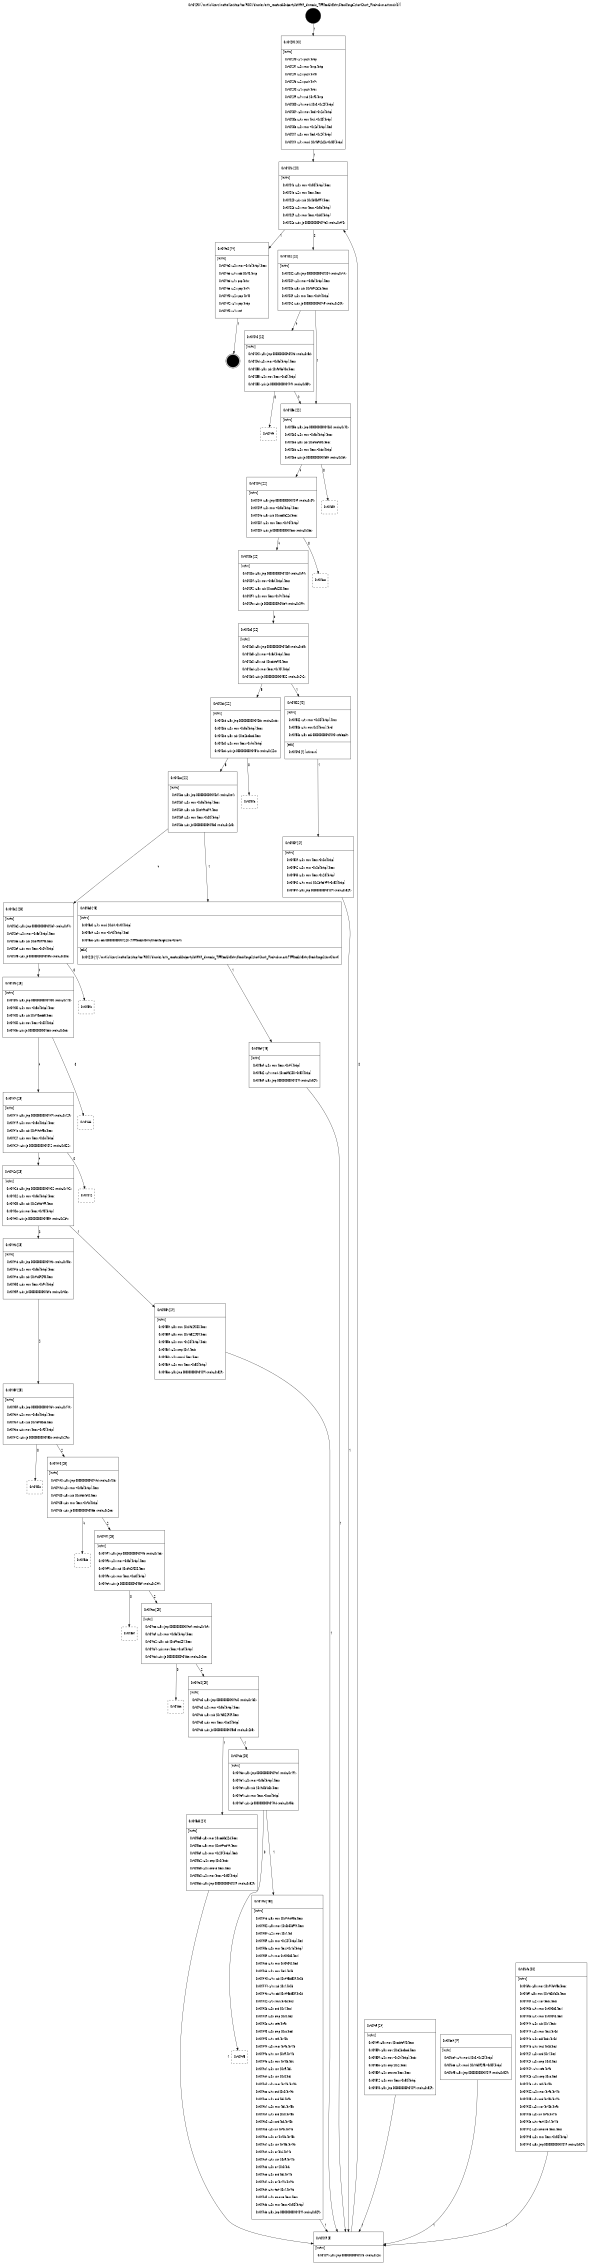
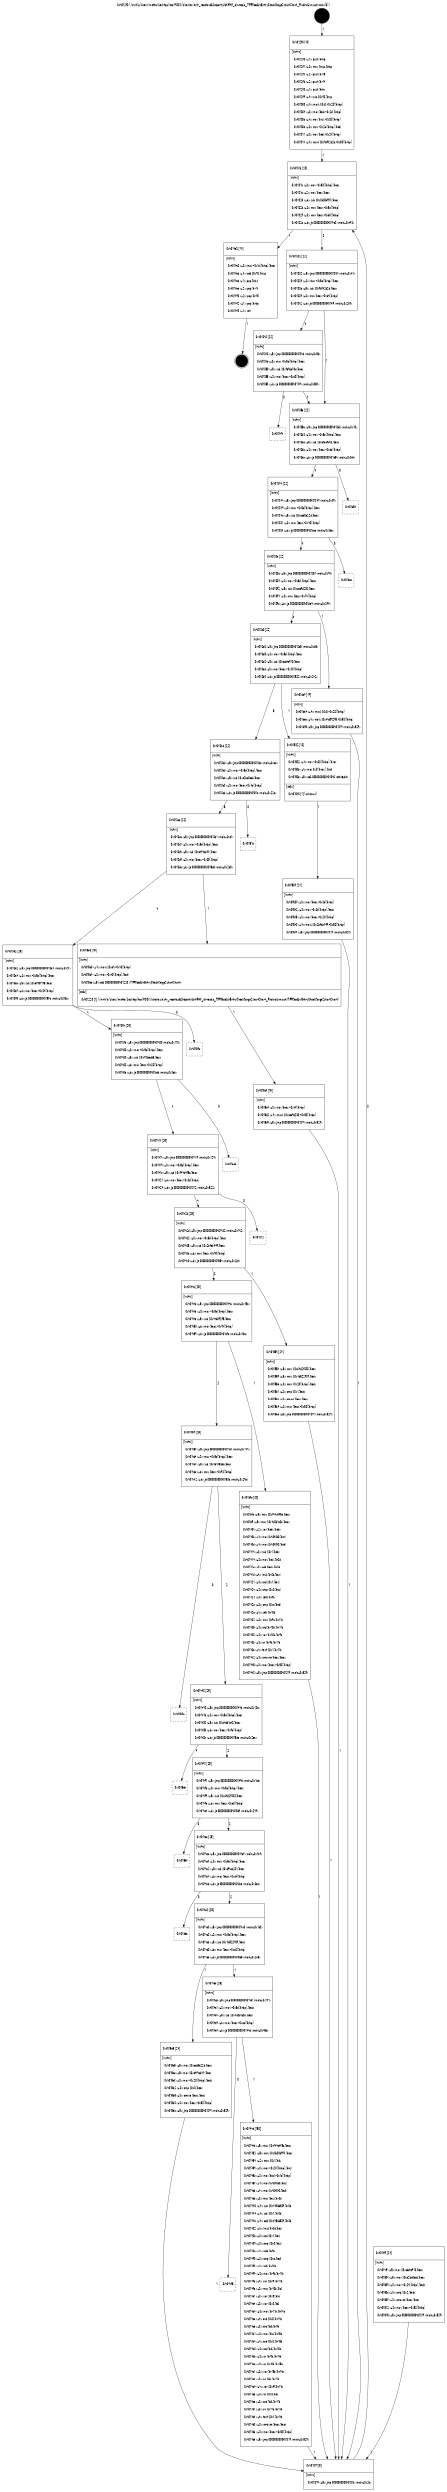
none -> (327, 648)
none -> (251, 1414)
